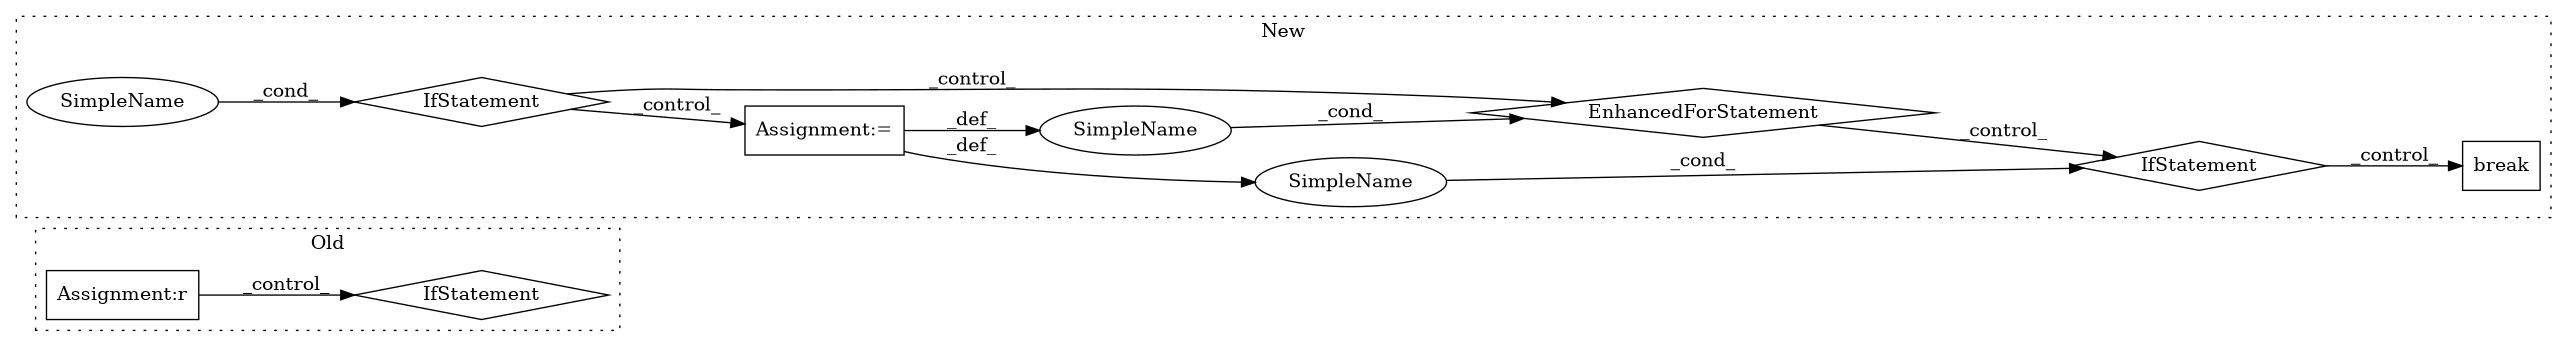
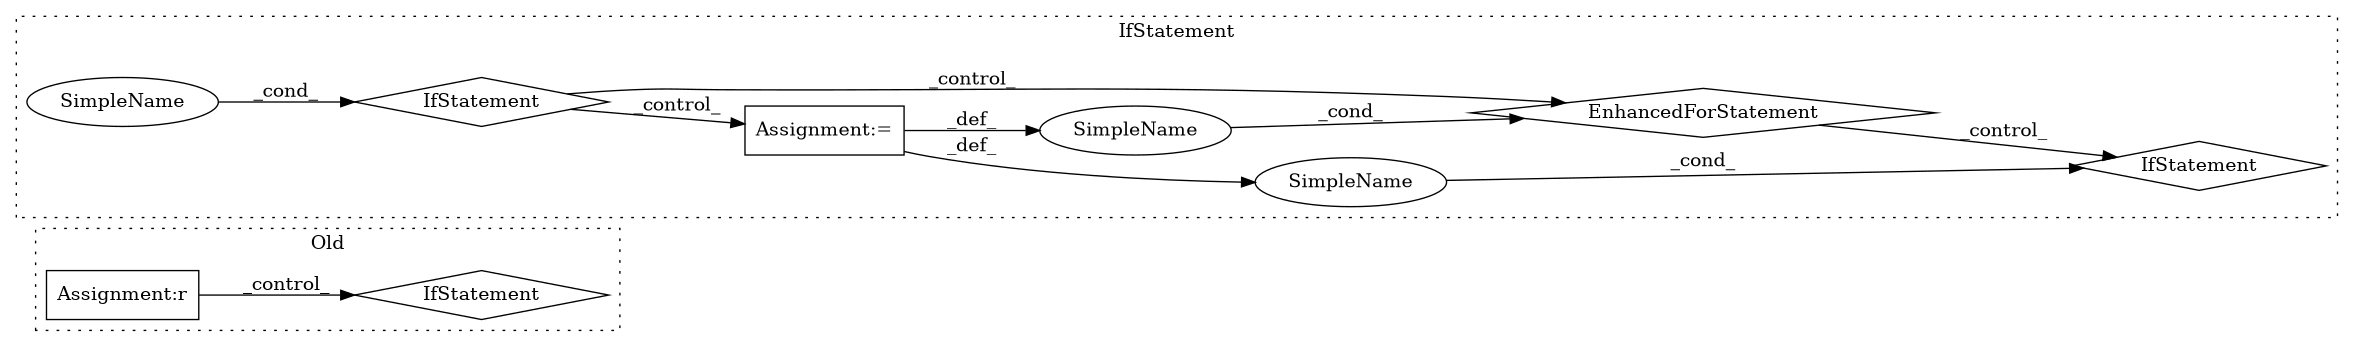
(1284, 32) -> (1177, 32)
(2501, 166) -> none
